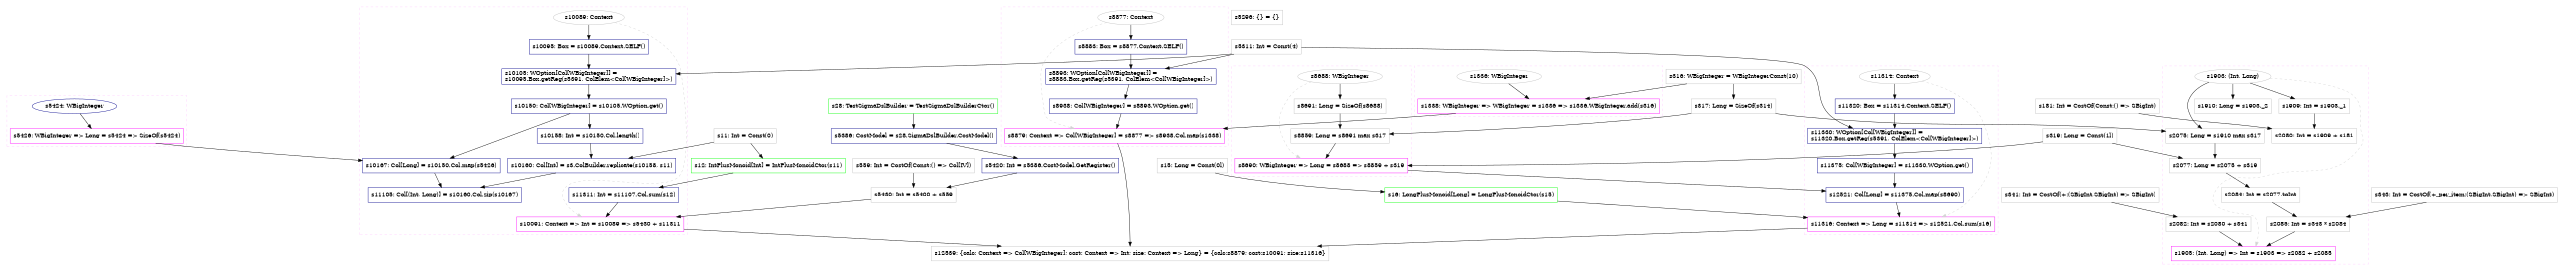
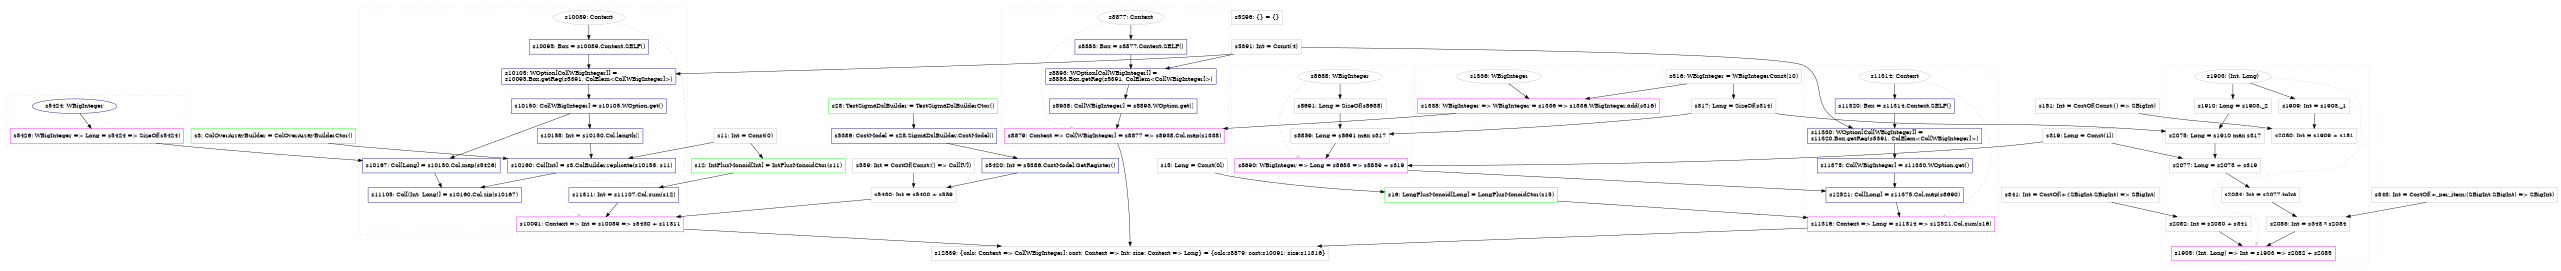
(1266, 47) -> (1266, 47)
(2188, 101) -> (2225, 119)
none -> (273, 136)
